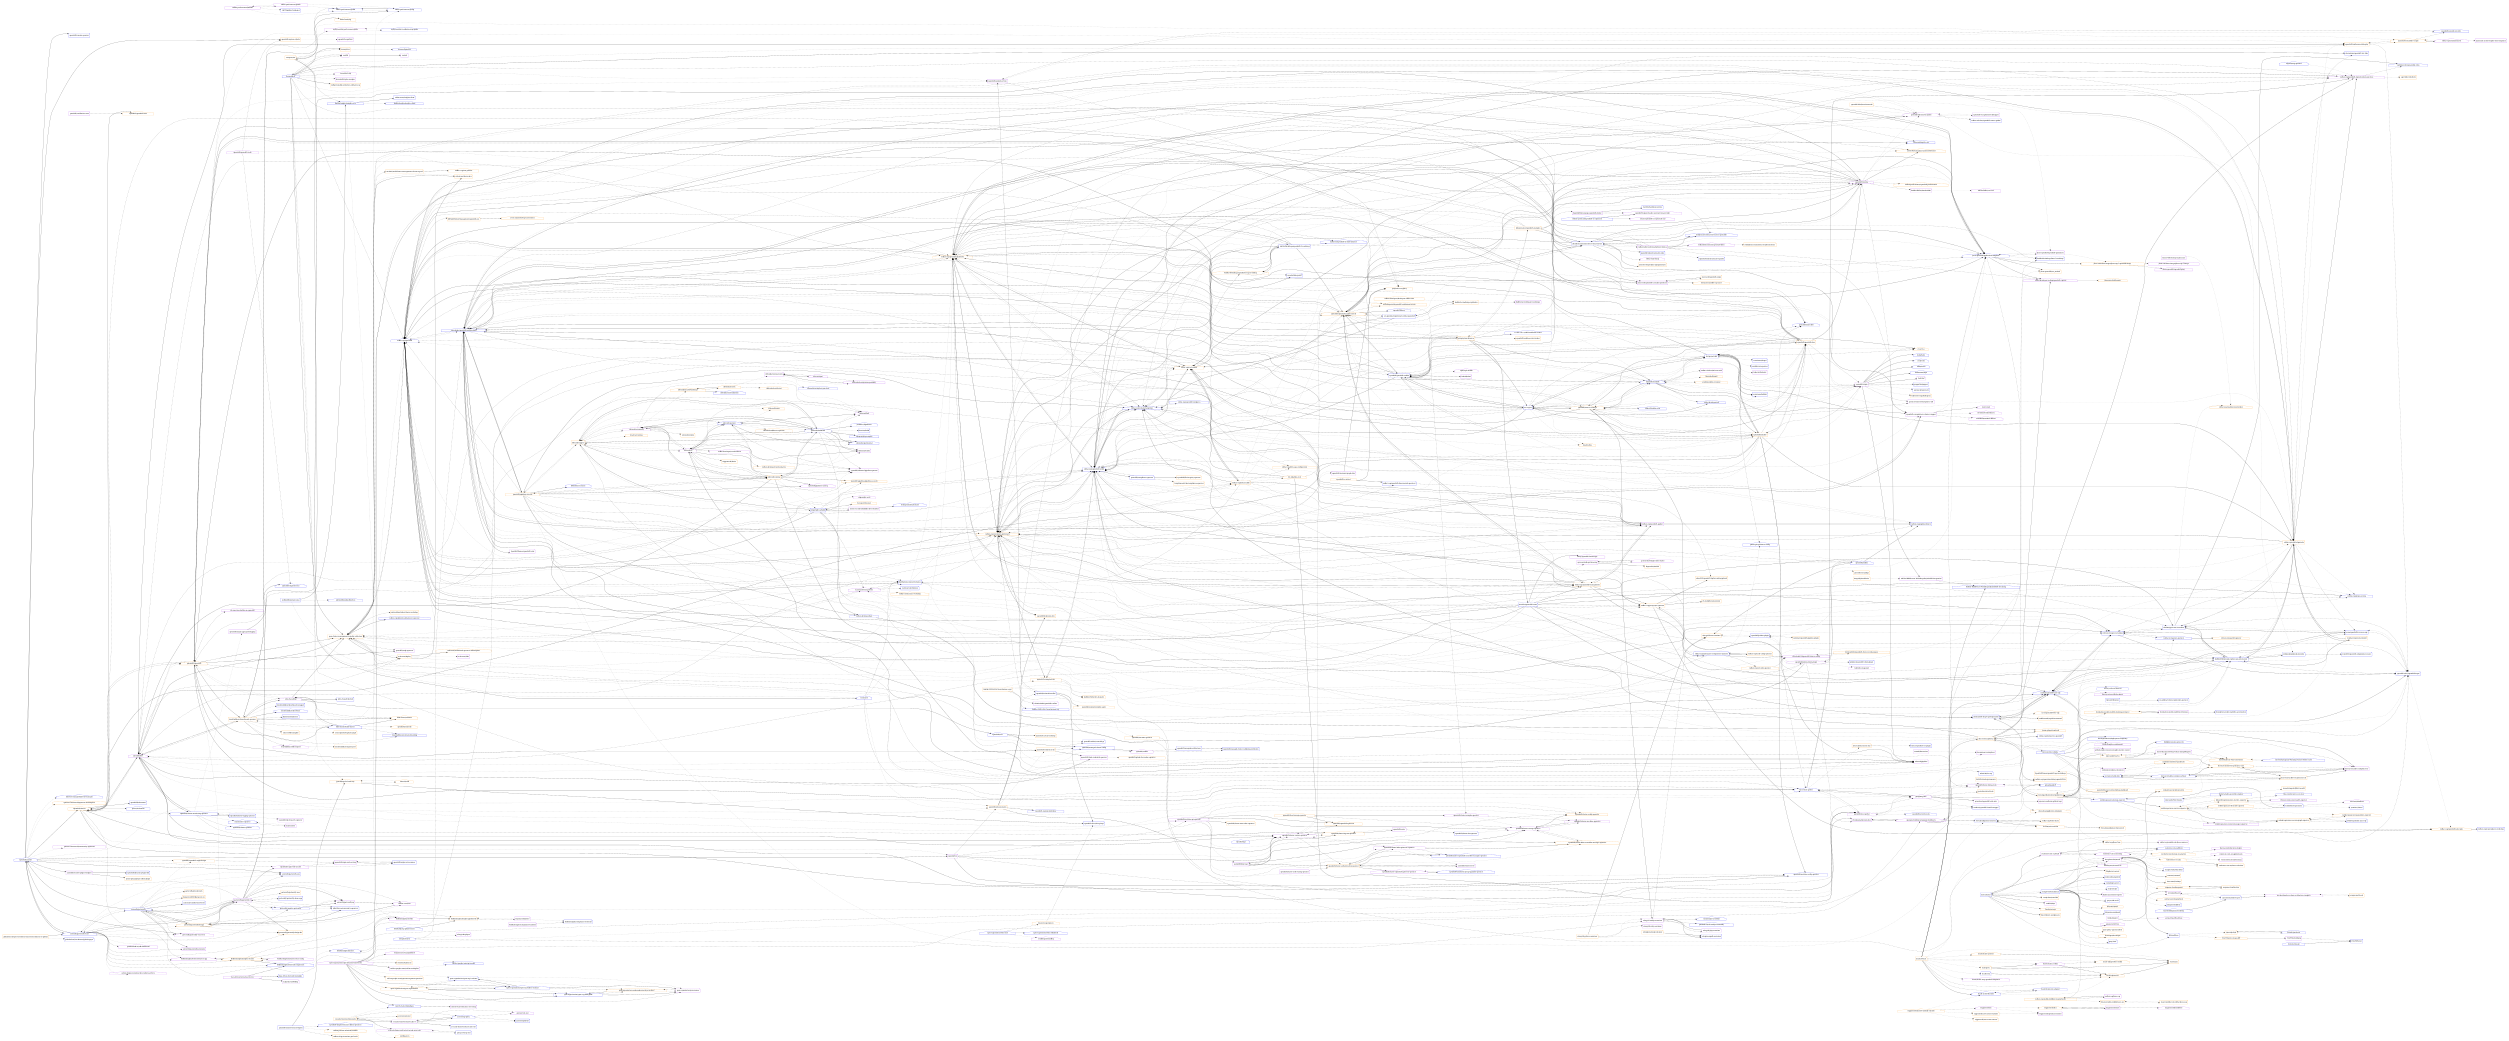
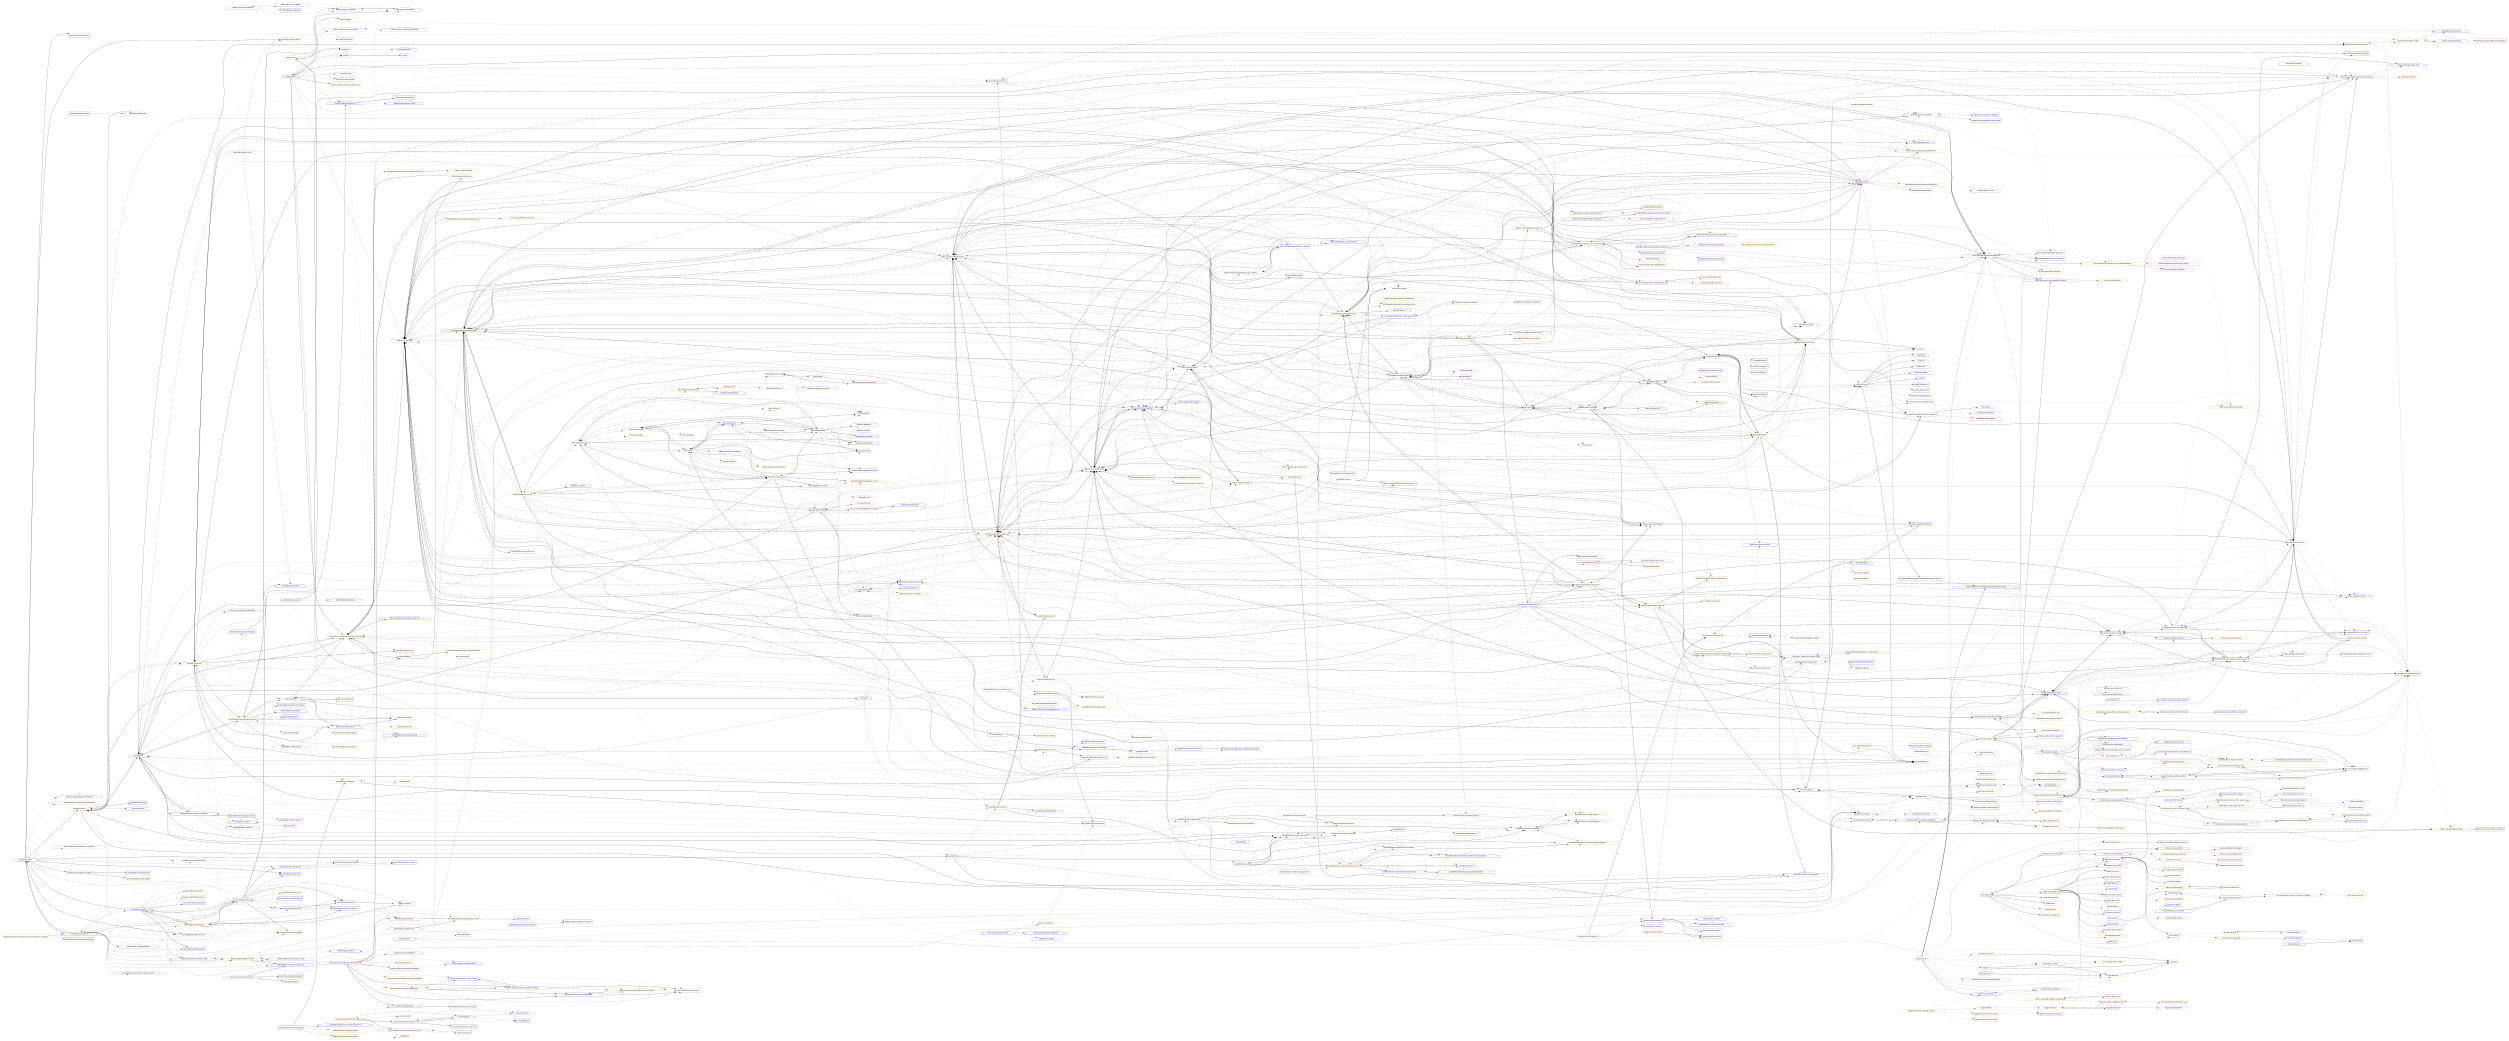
(404, 612) -> none
(1986, 752) -> (1986, 752)
